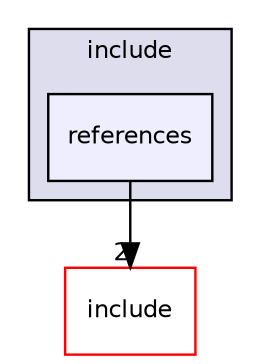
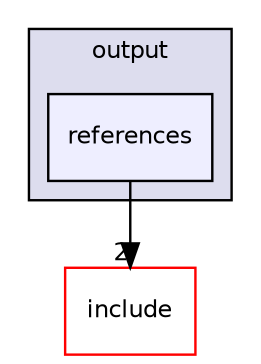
(130, 52) -> (130, 52)
